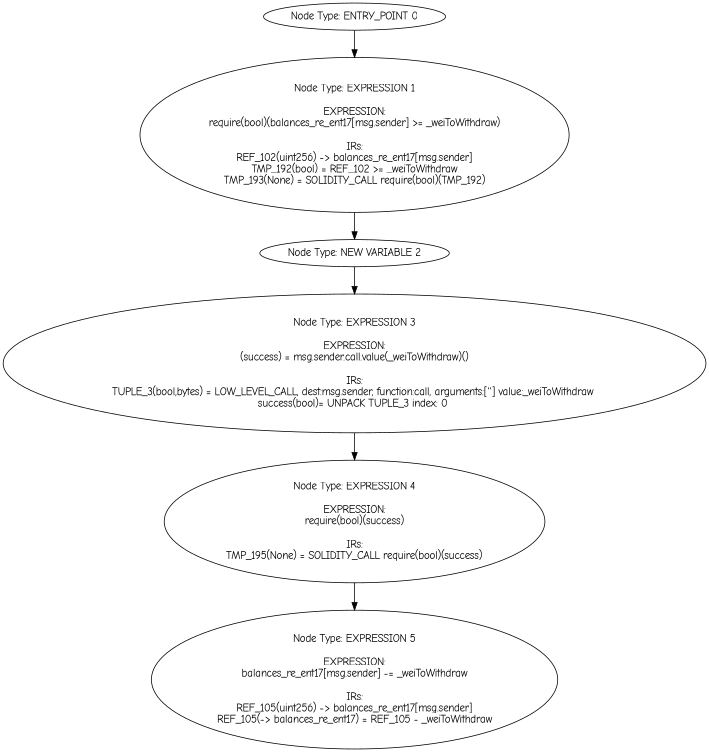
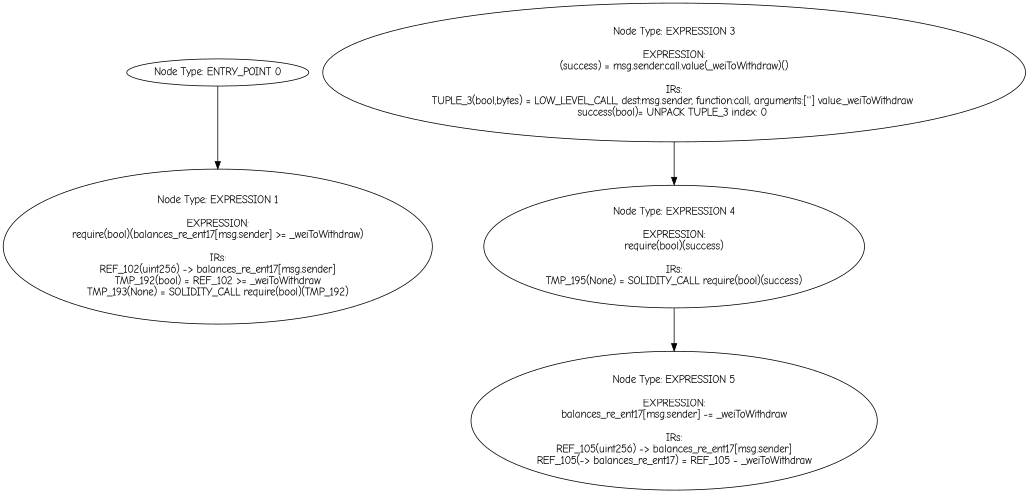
(355, 253) -> none
